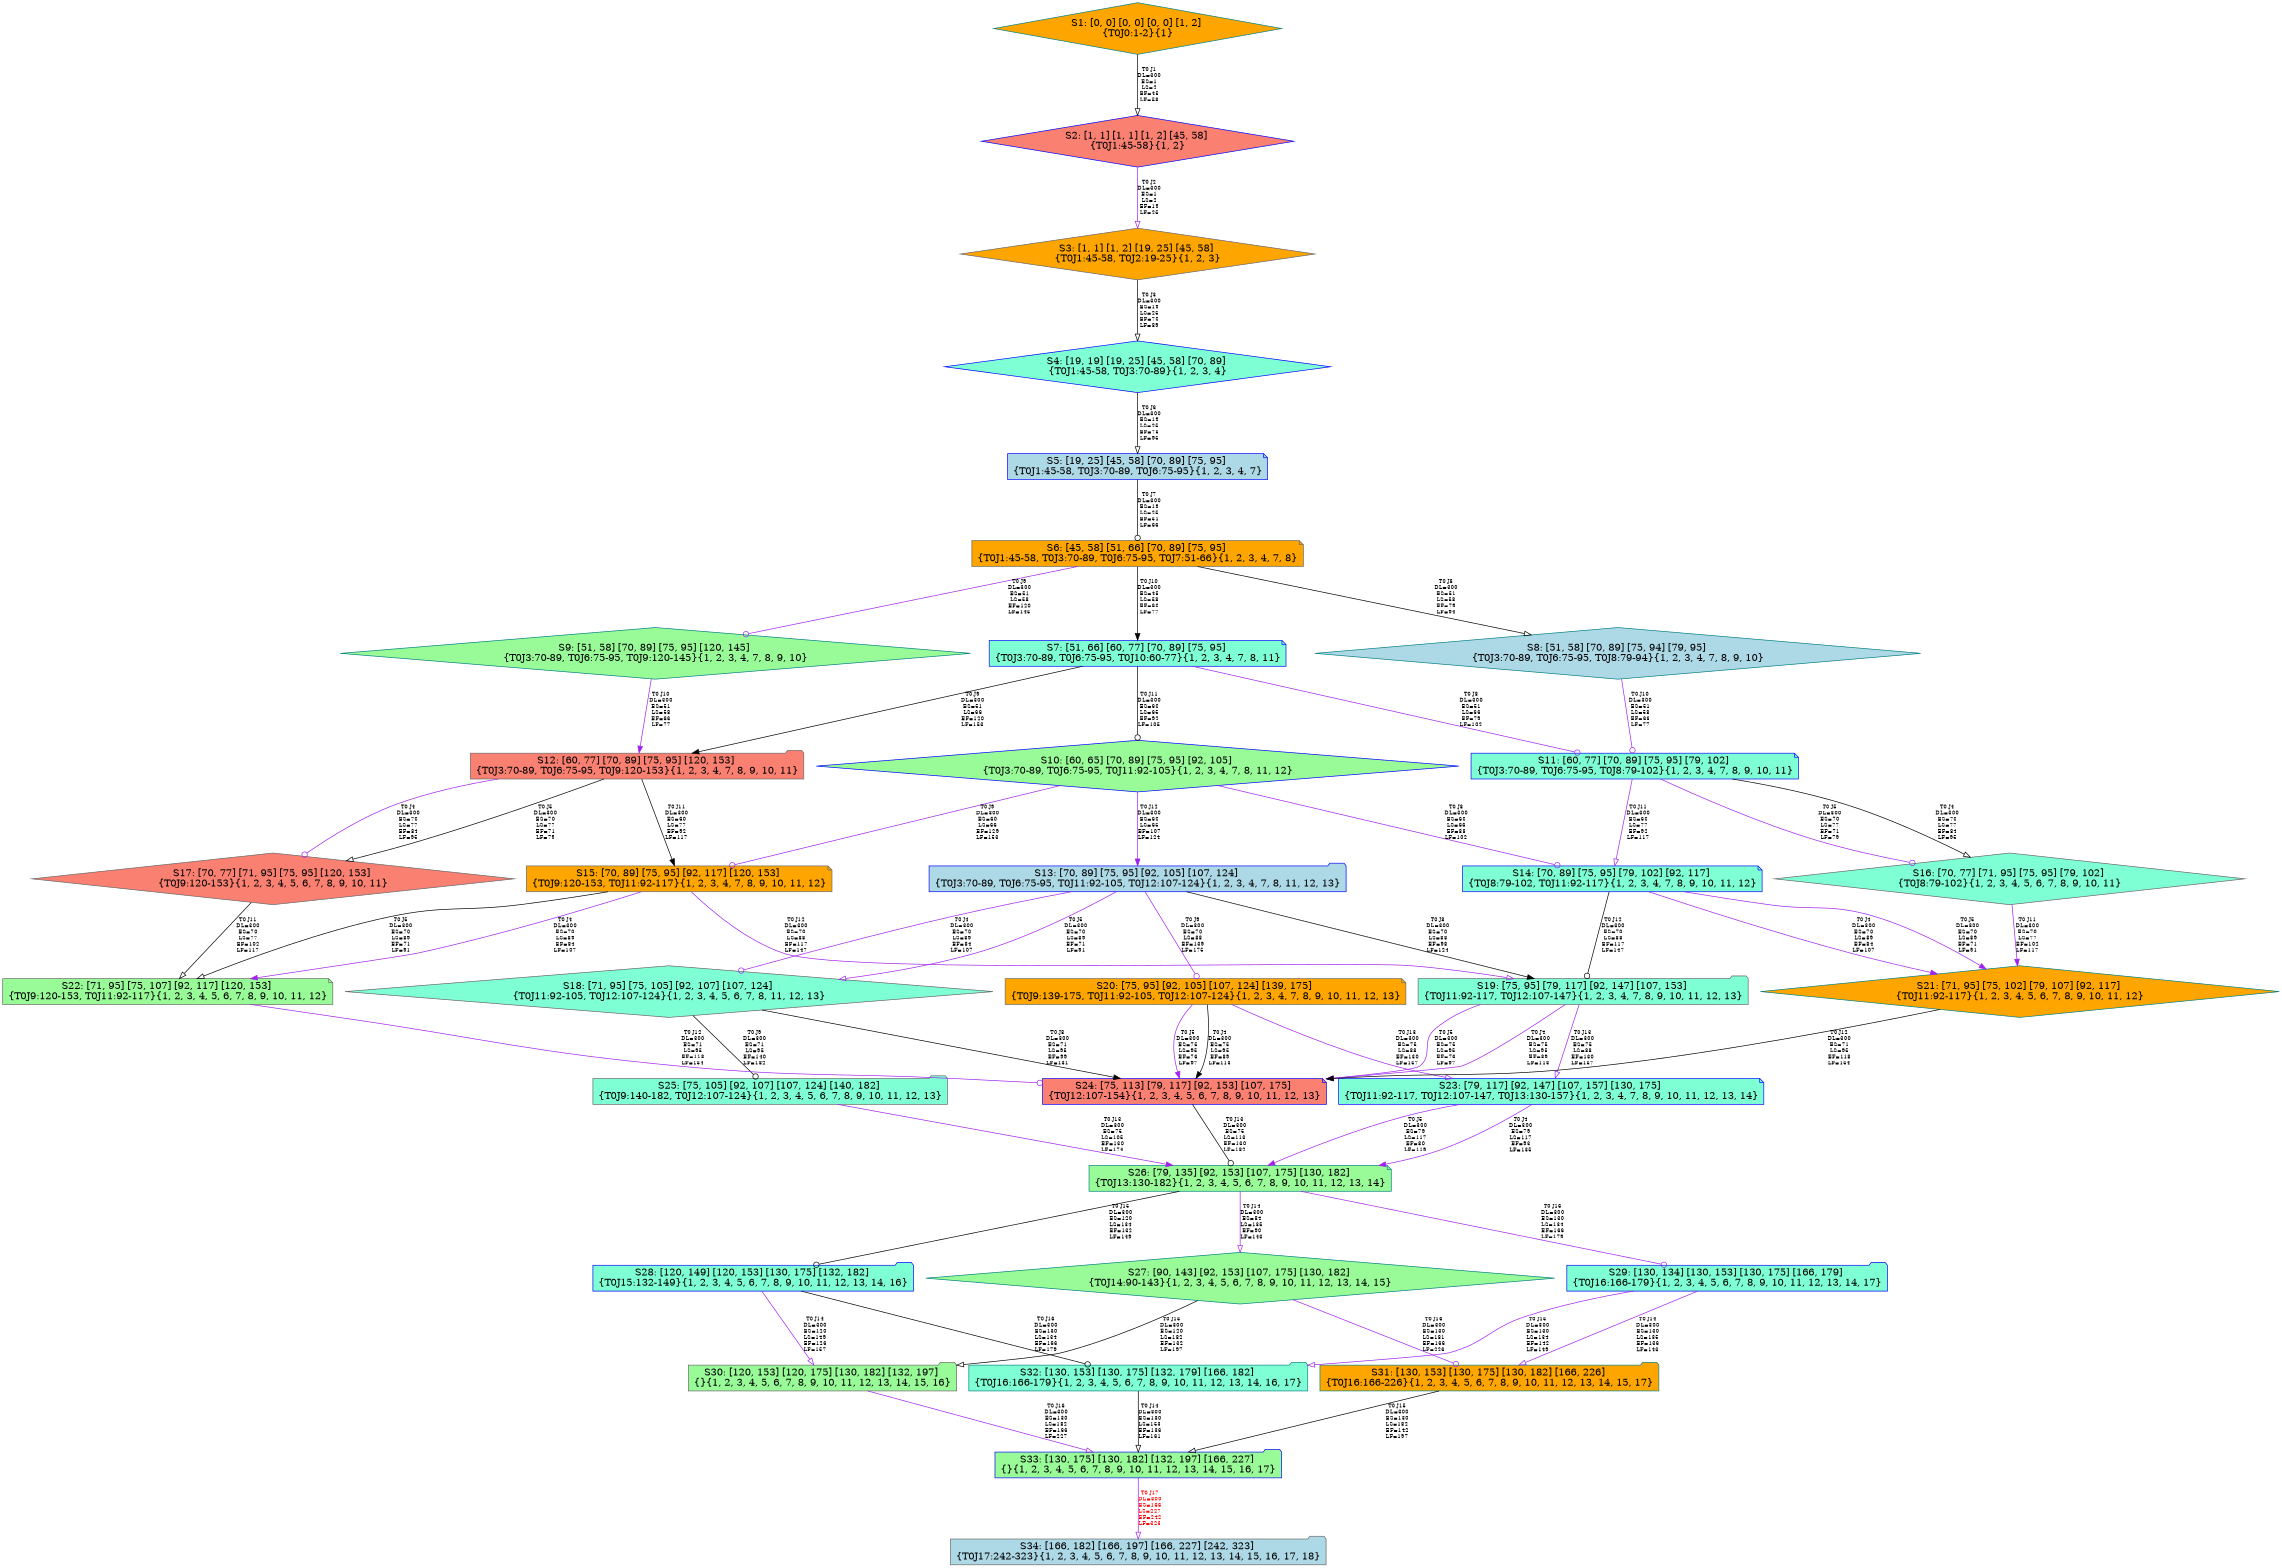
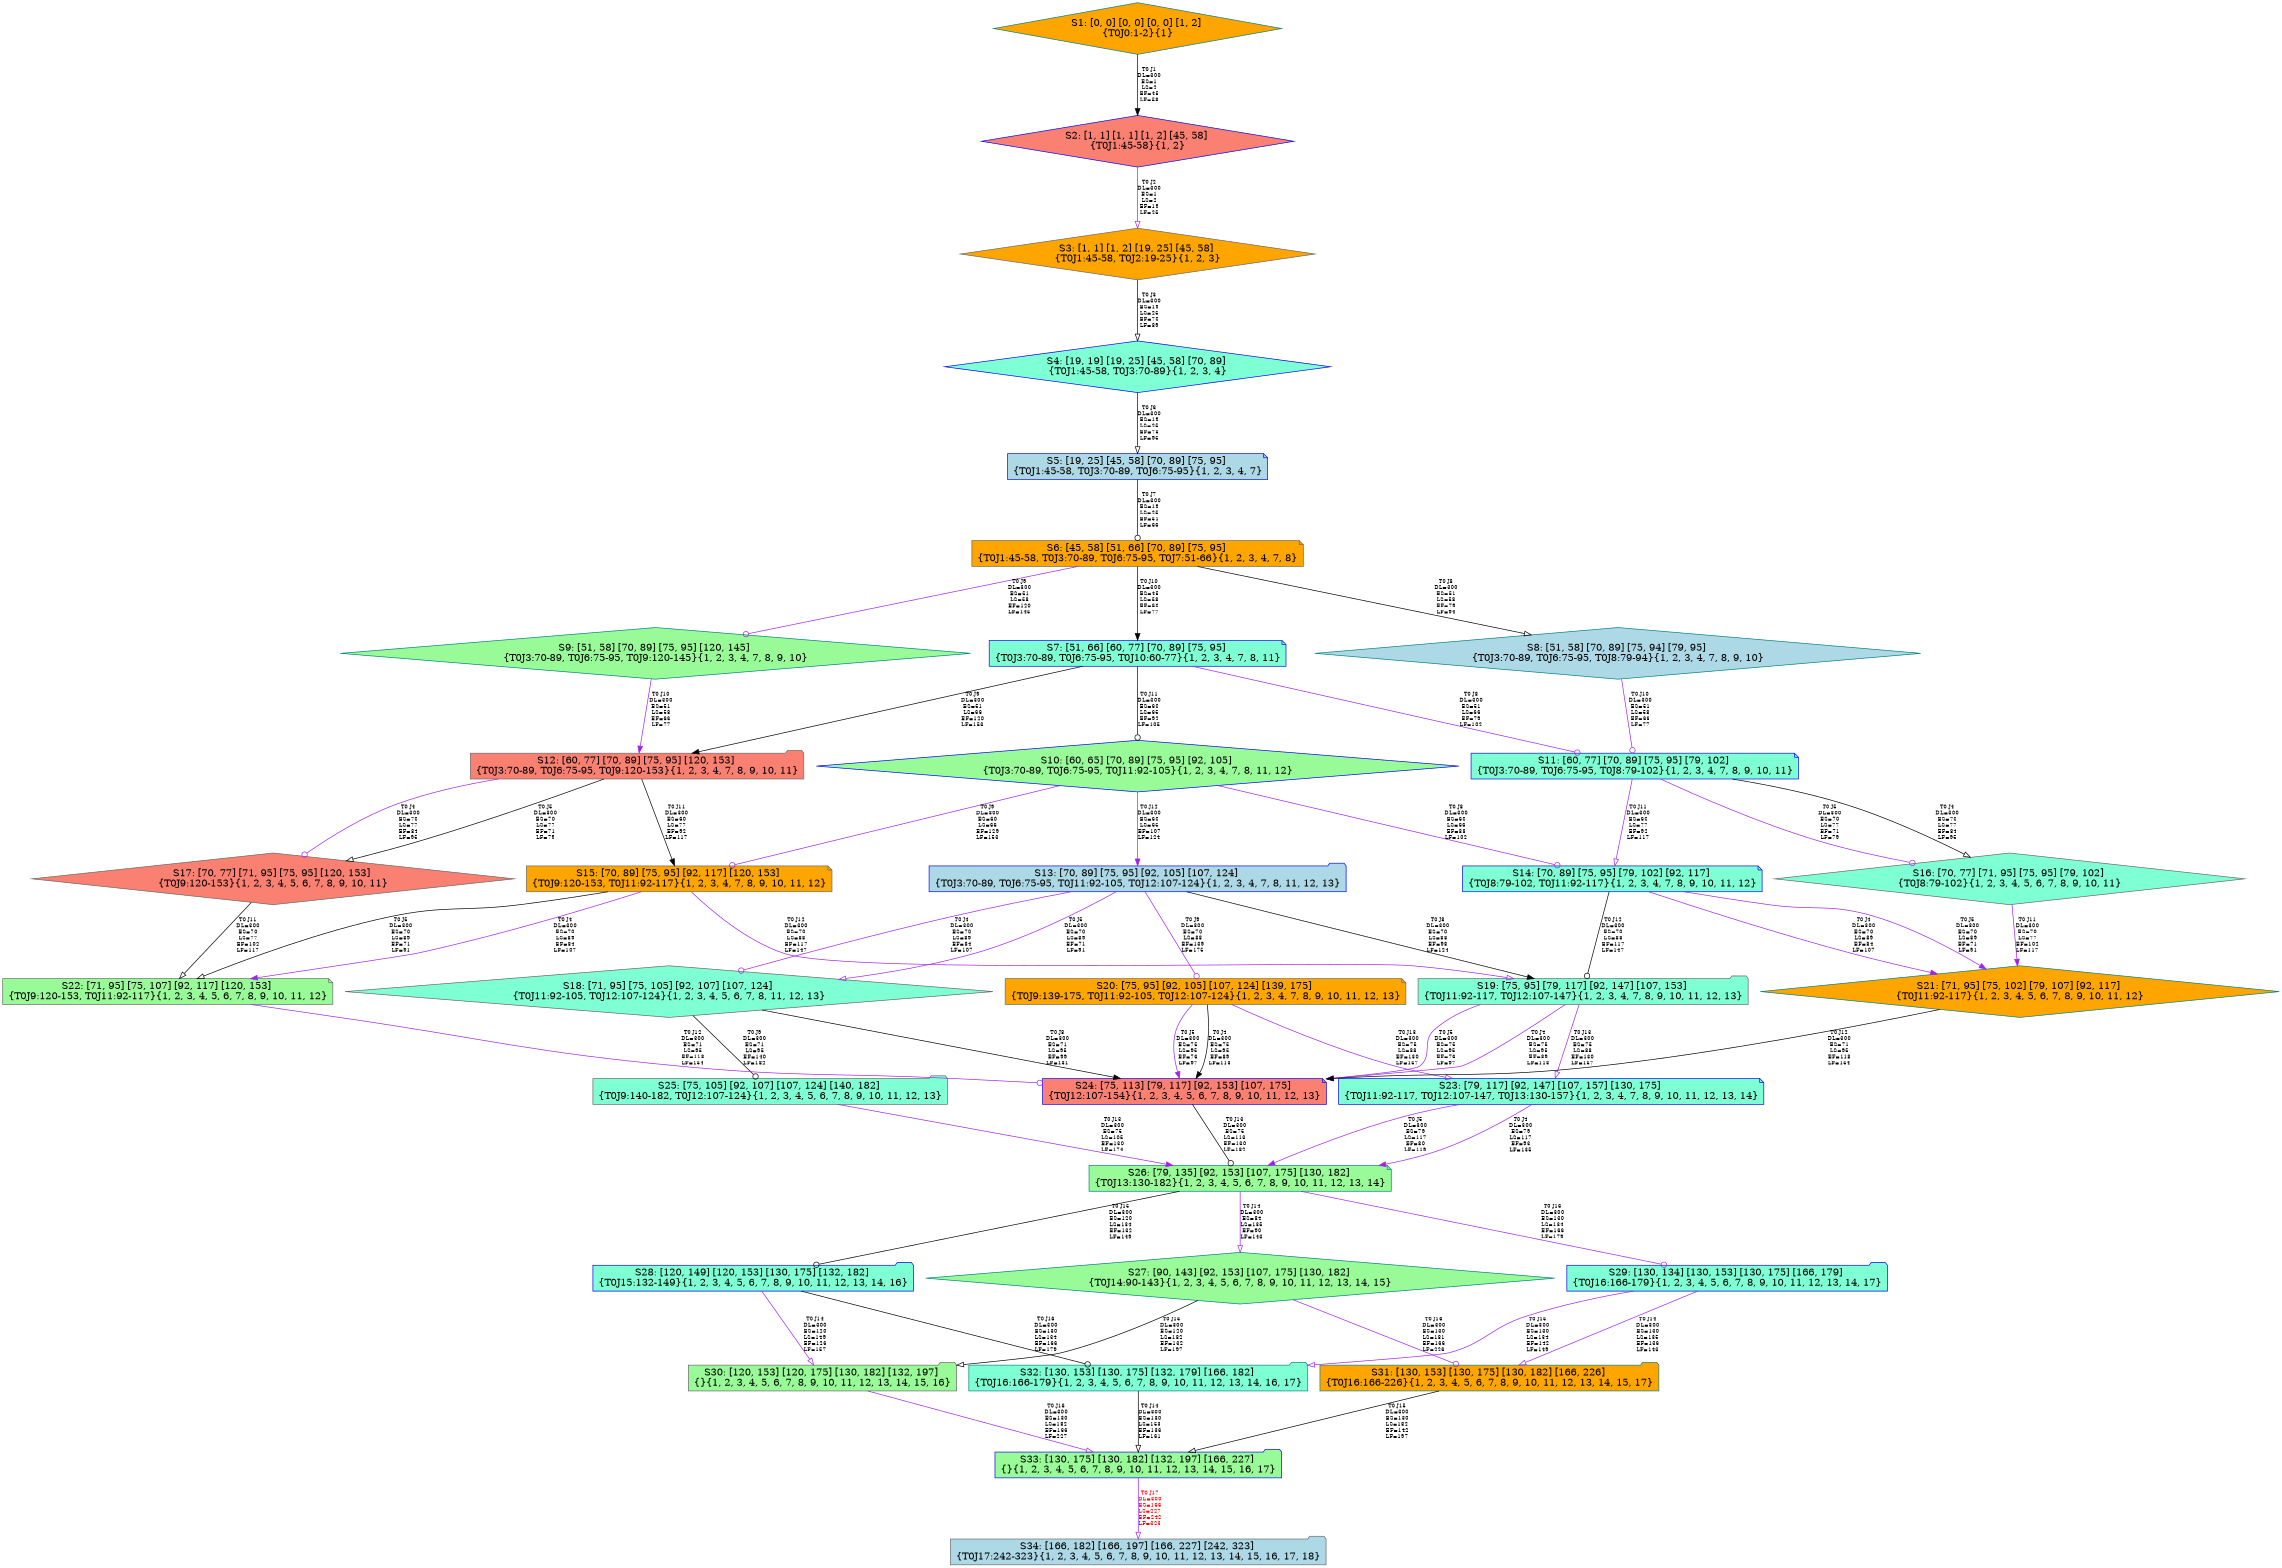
(1138, 82) -> (1138, 82)
